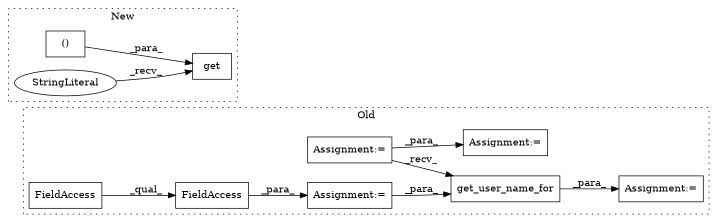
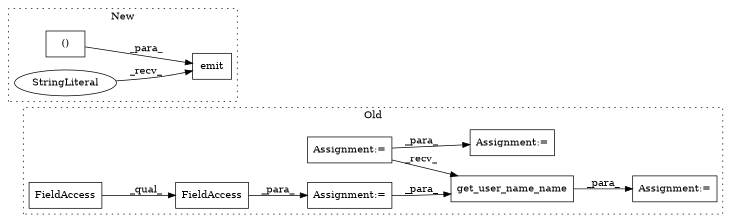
(212, 66) -> (212, 66)
(505, 189) -> (512, 189)
